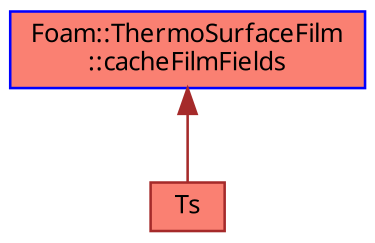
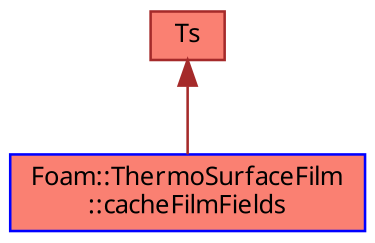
(188, 148) -> (188, 120)
